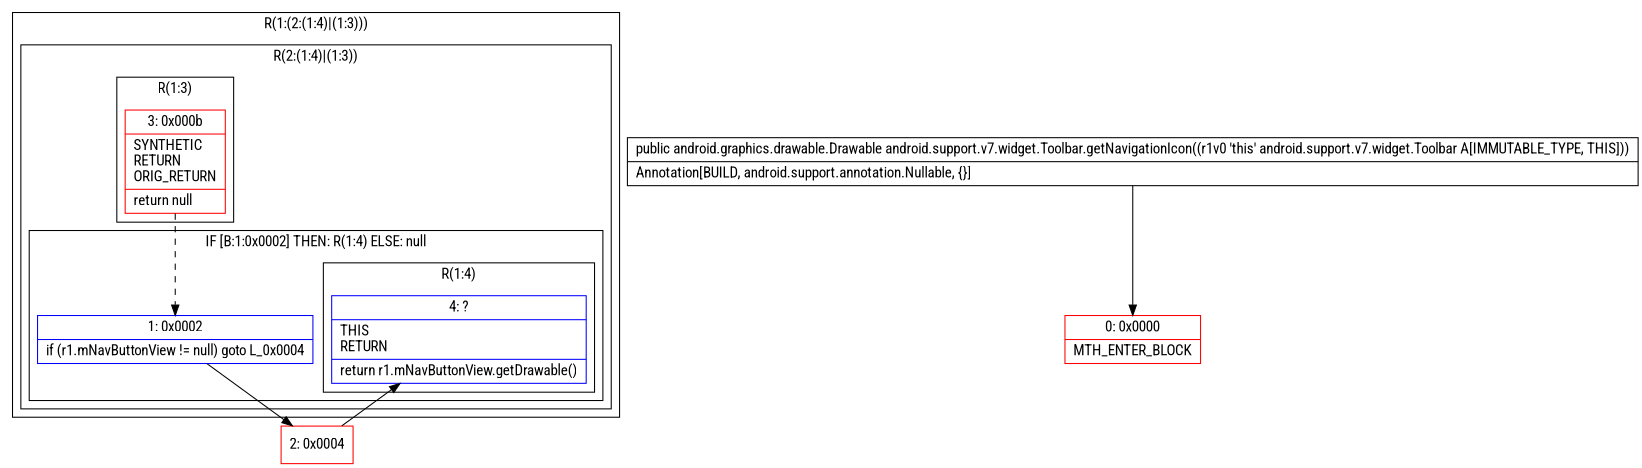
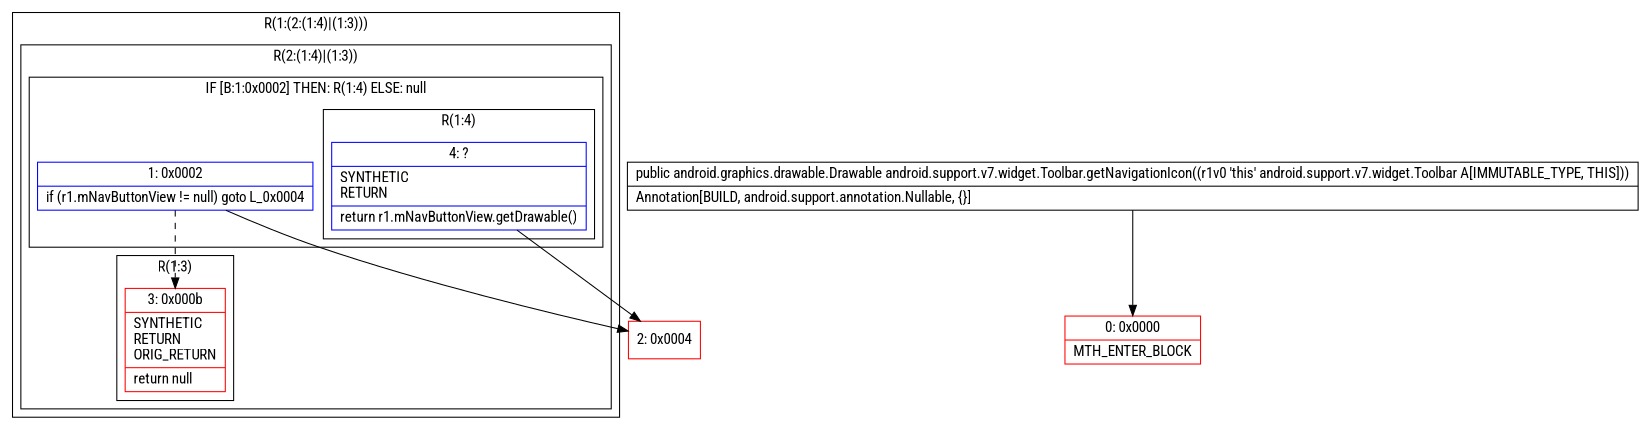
(175, 259) -> (175, 241)
(355, 331) -> (375, 178)
(367, 408) -> (574, 272)
